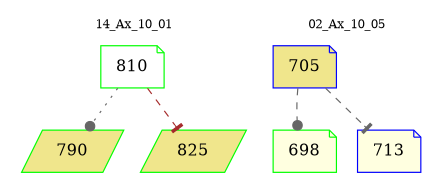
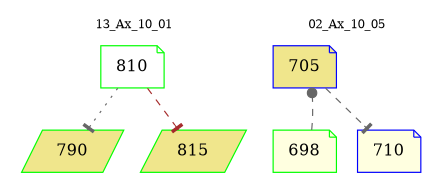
(134, 25) -> (134, 25)
(297, 104) -> (313, 114)
(105, 105) -> (105, 105)
(193, 151) -> (193, 151)
(389, 151) -> (389, 151)
